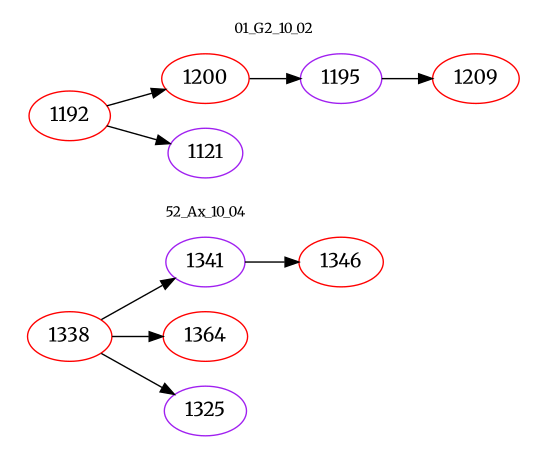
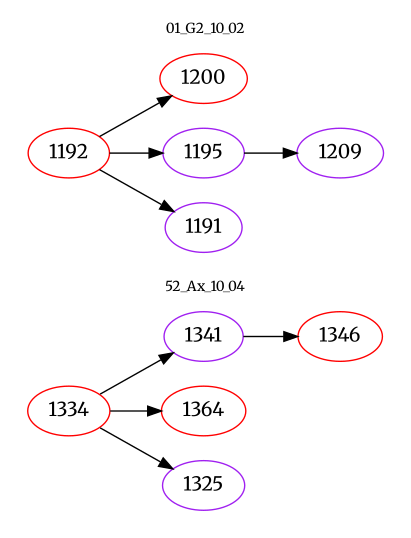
(268, 79) -> (129, 153)
(476, 79) -> (340, 153)
(205, 153) -> (204, 228)
(70, 337) -> (69, 411)
